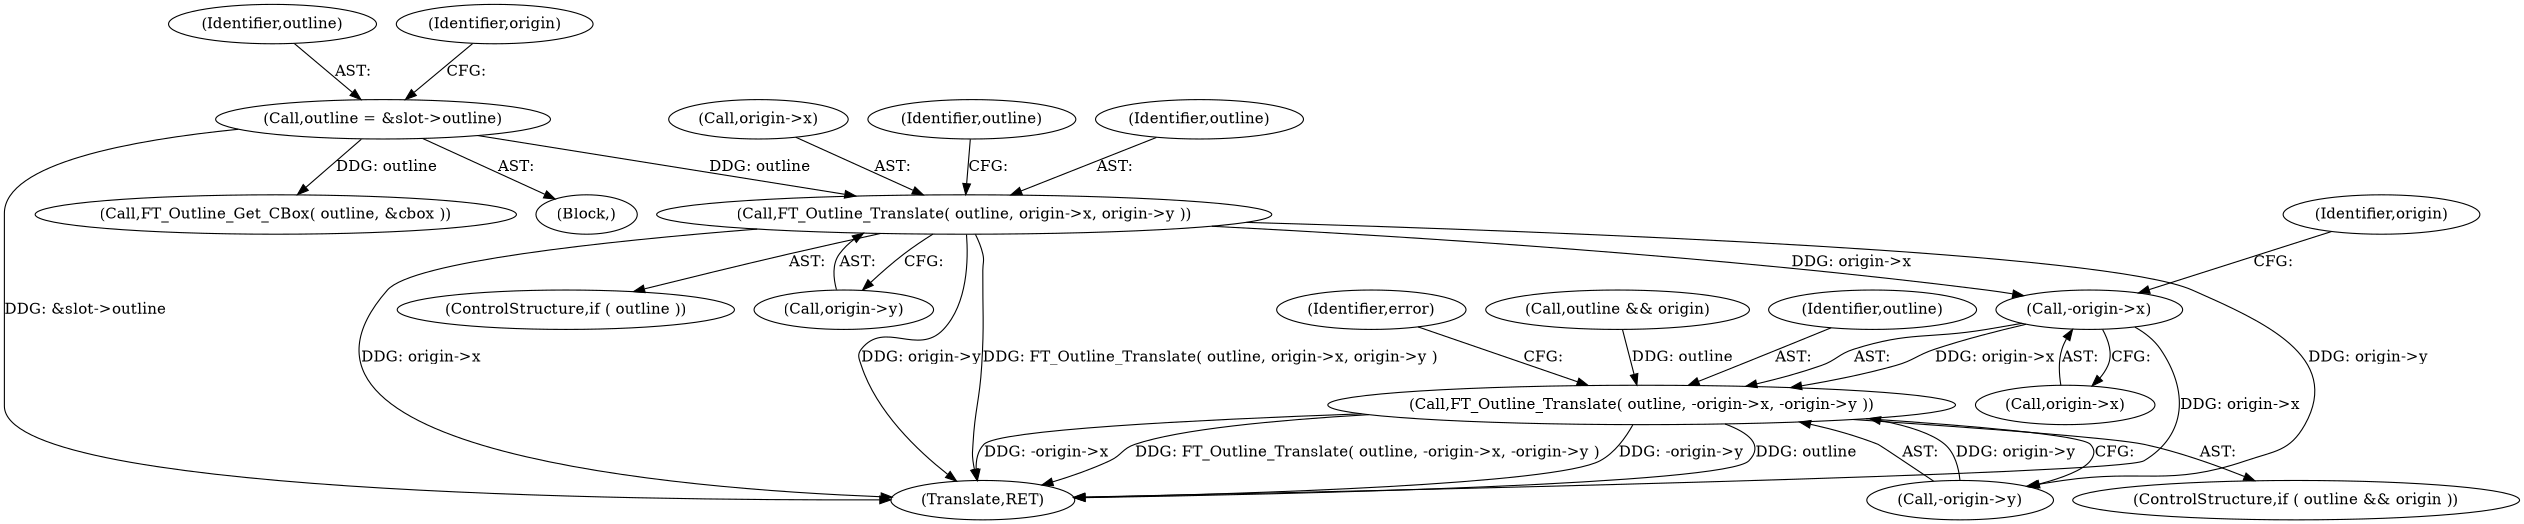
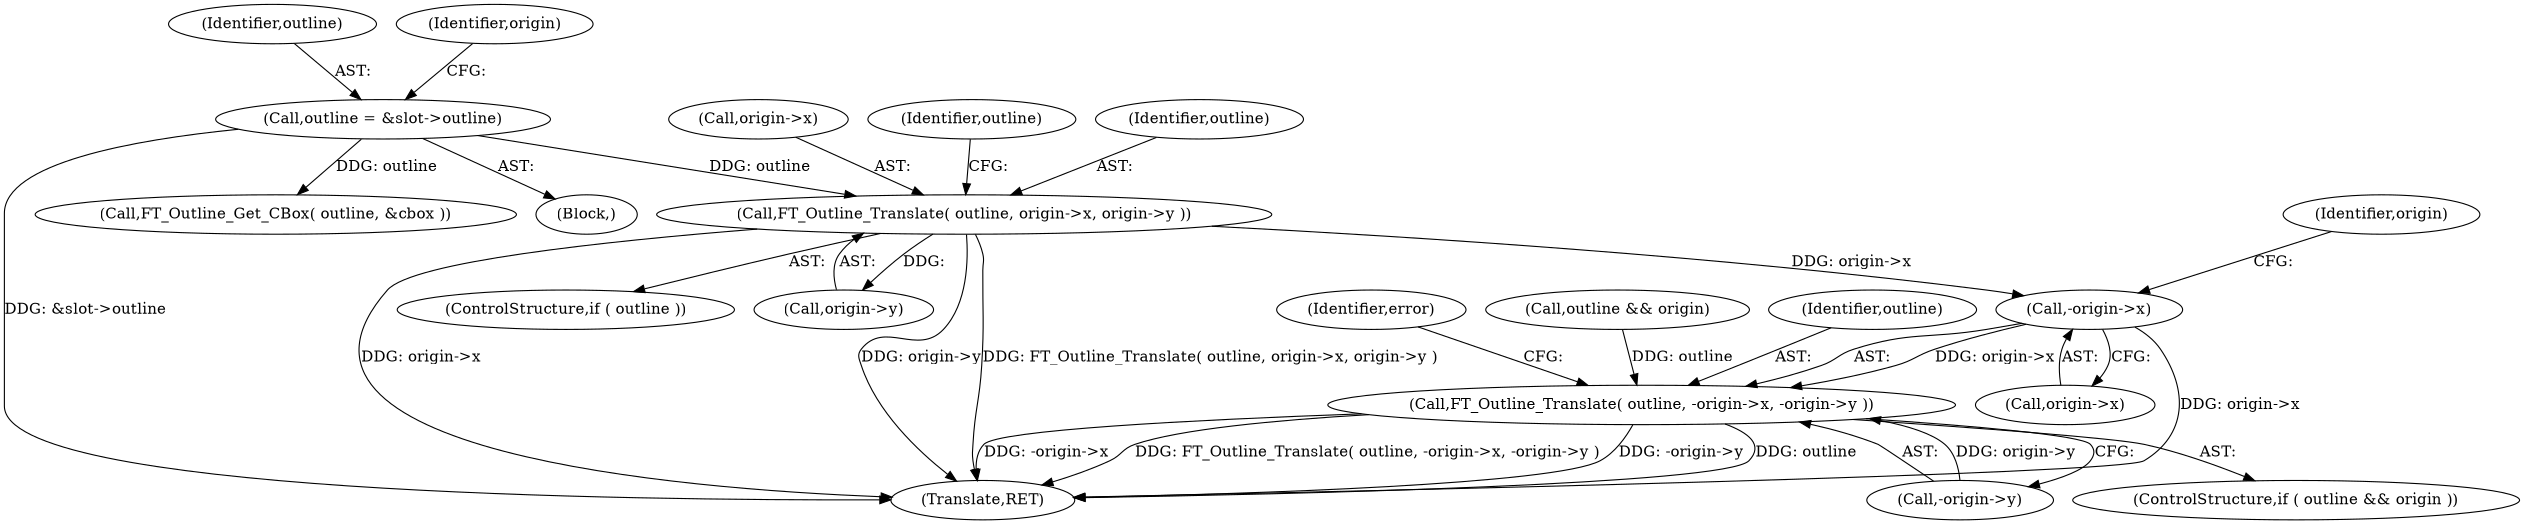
(1962, 257) -> none
(926, 262) -> (926, 262)
